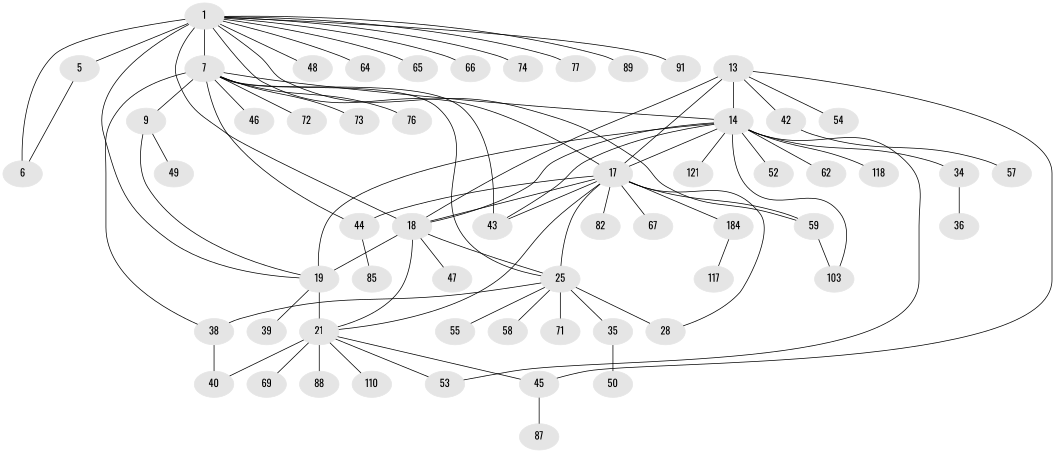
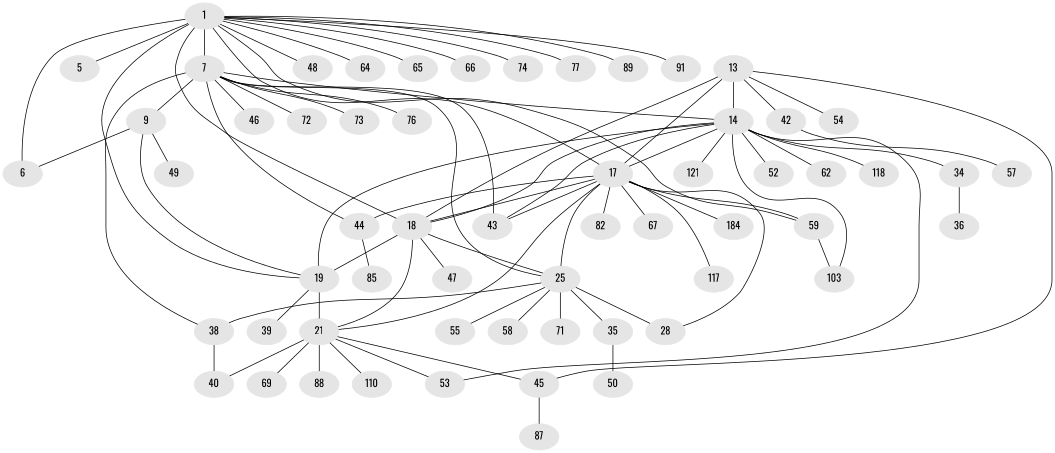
(51, 121) -> (84, 148)
(724, 253) -> (680, 214)
